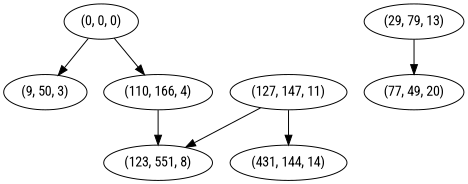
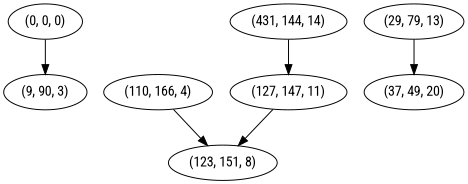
(126, 53) -> none
(45, 92) -> (45, 92)
(414, 92) -> (414, 92)
(289, 123) -> (289, 52)
(158, 163) -> (223, 163)
